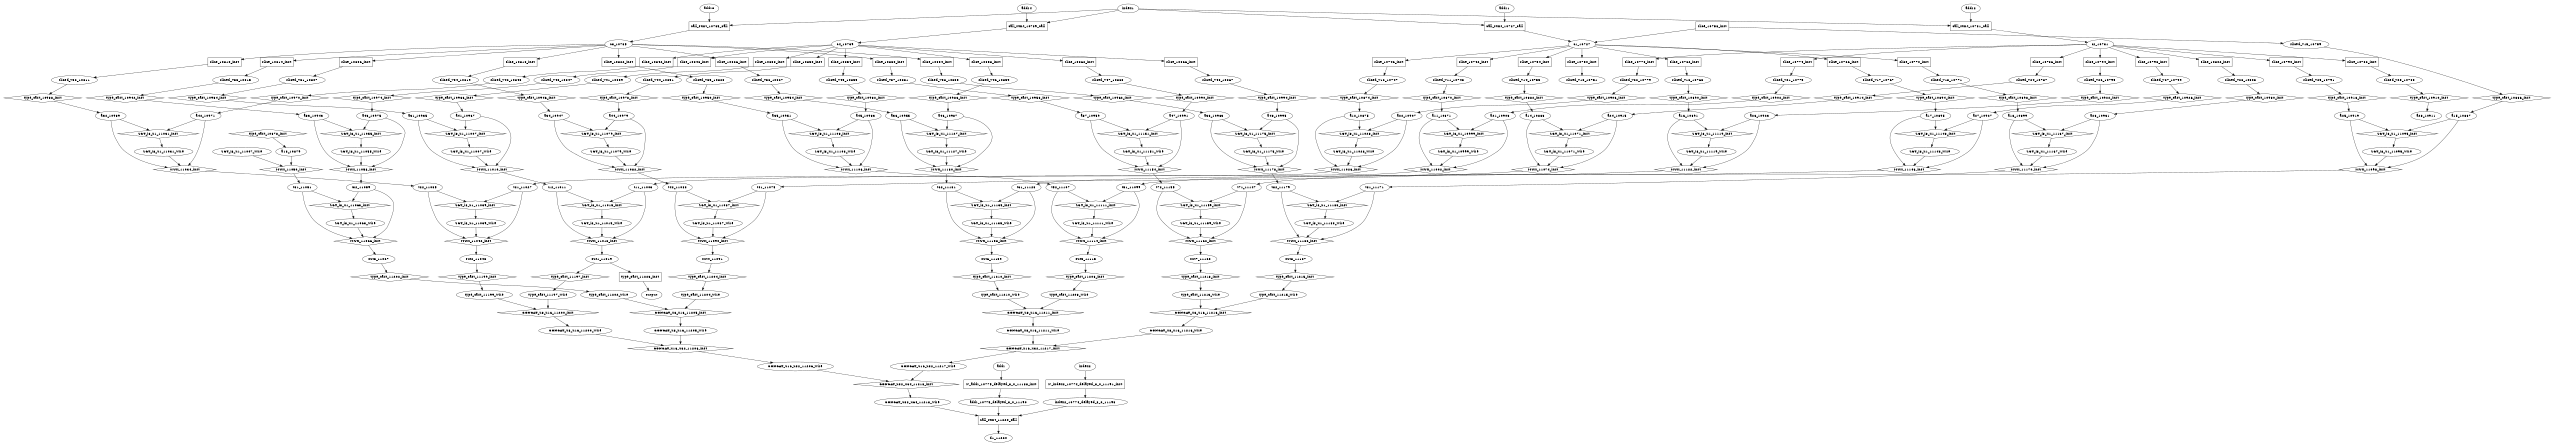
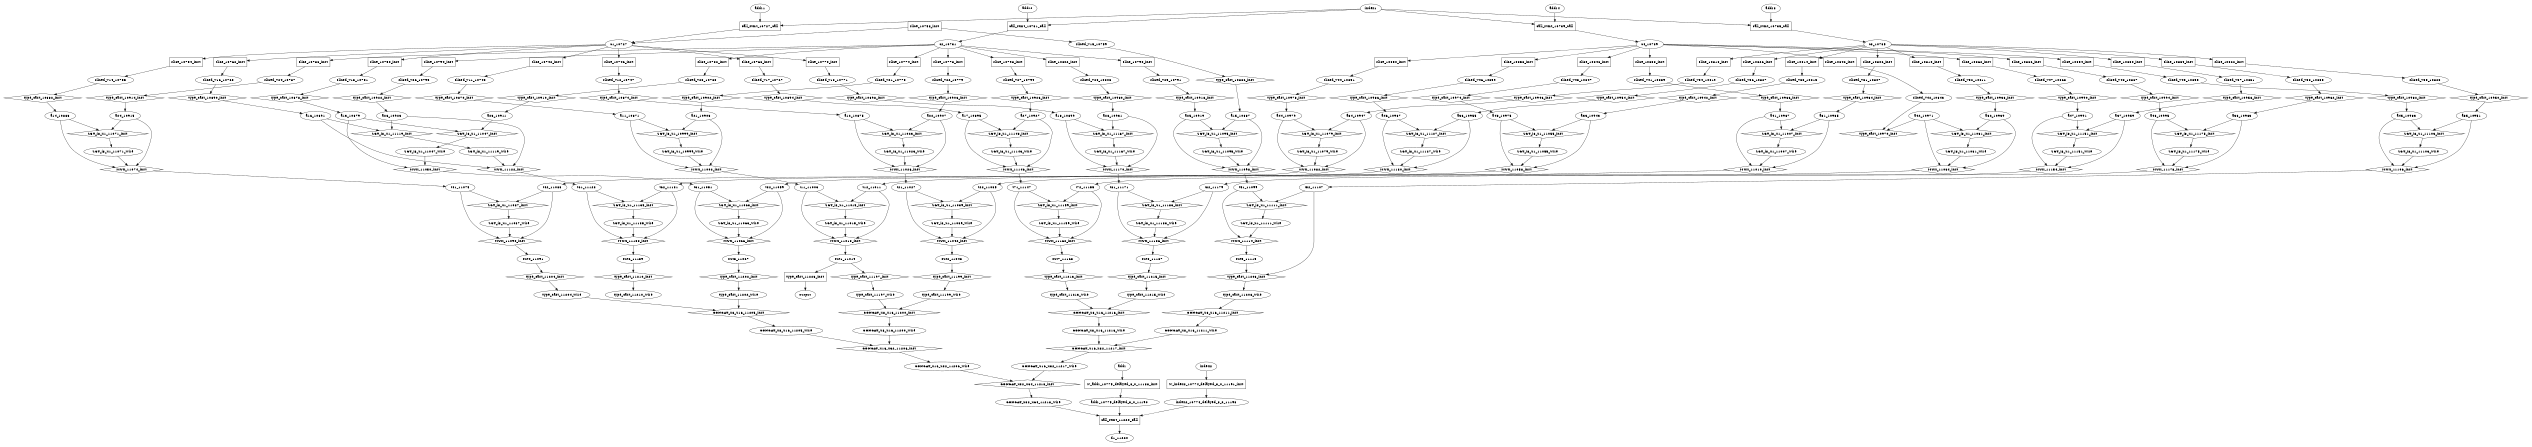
none -> (321, 89)
(248, 107) -> (1902, 124)
none -> (477, 134)
(1055, 220) -> (1313, 247)
(1016, 303) -> none
